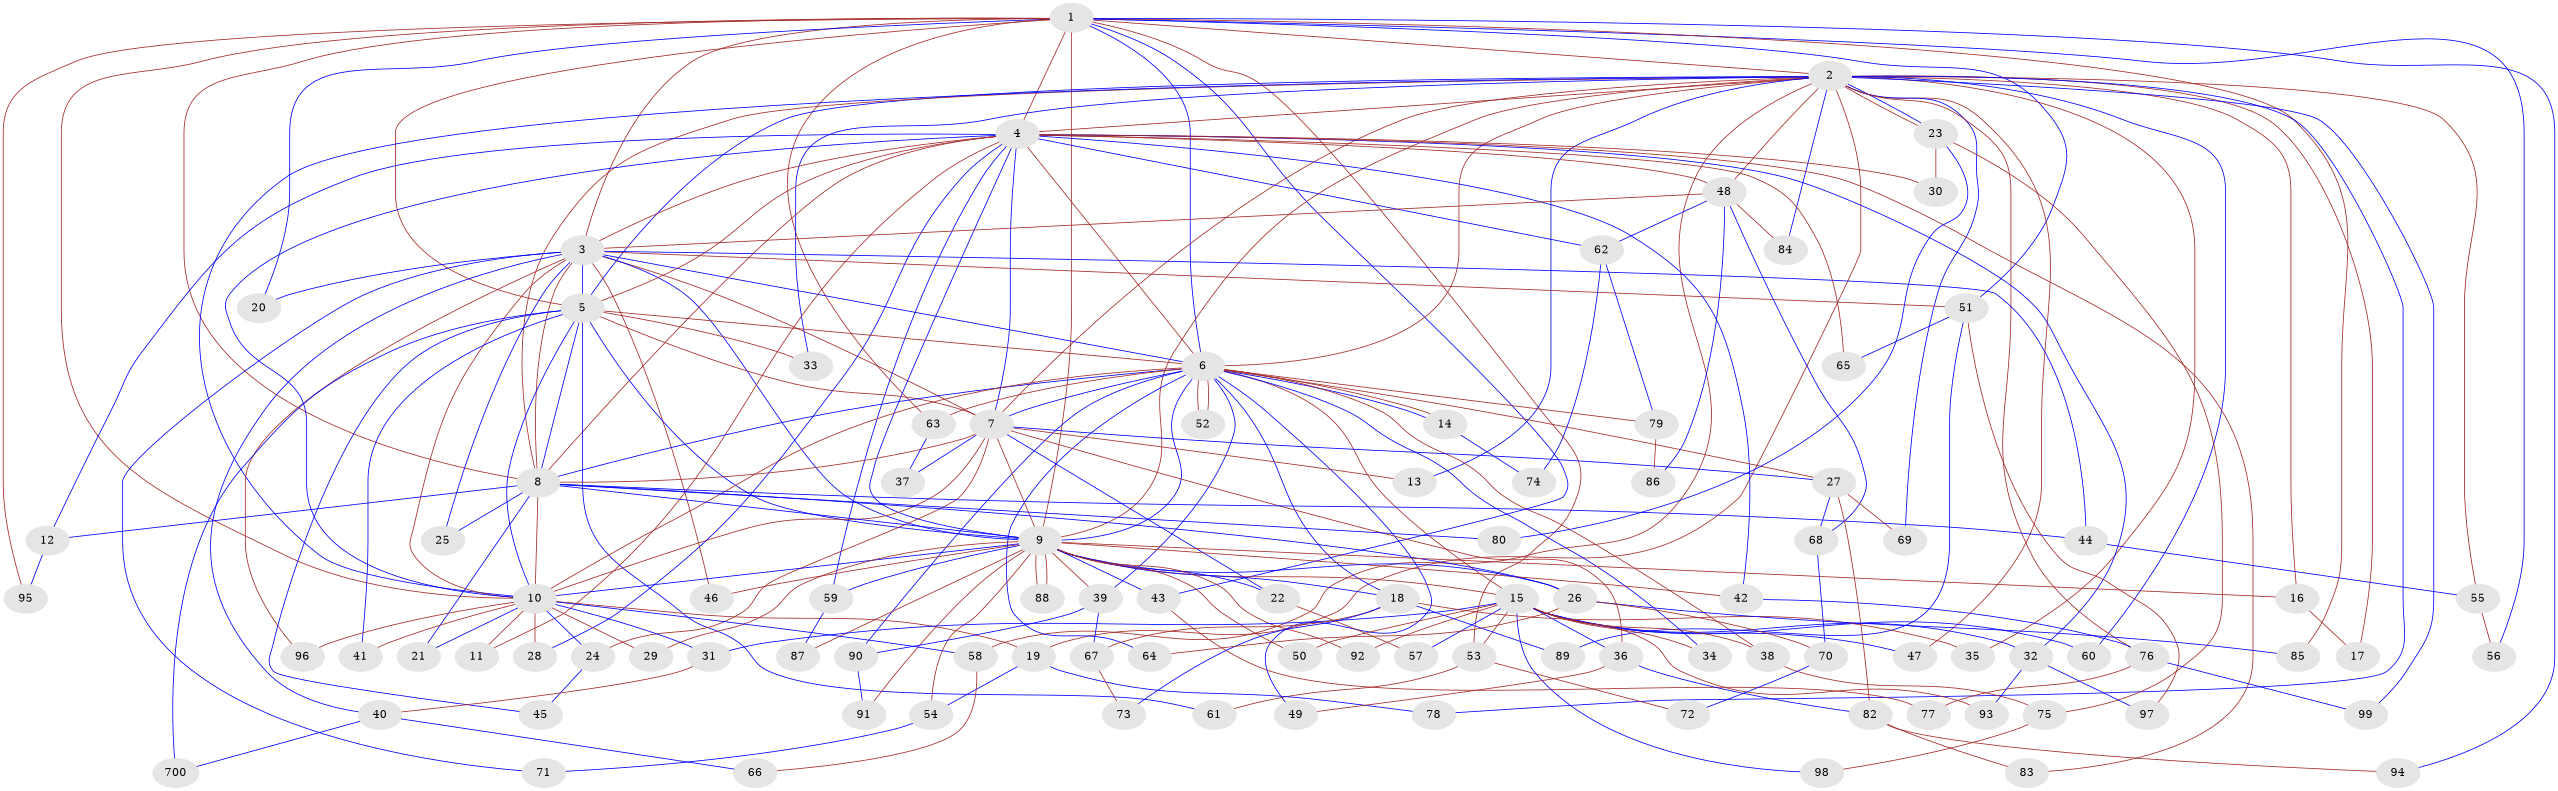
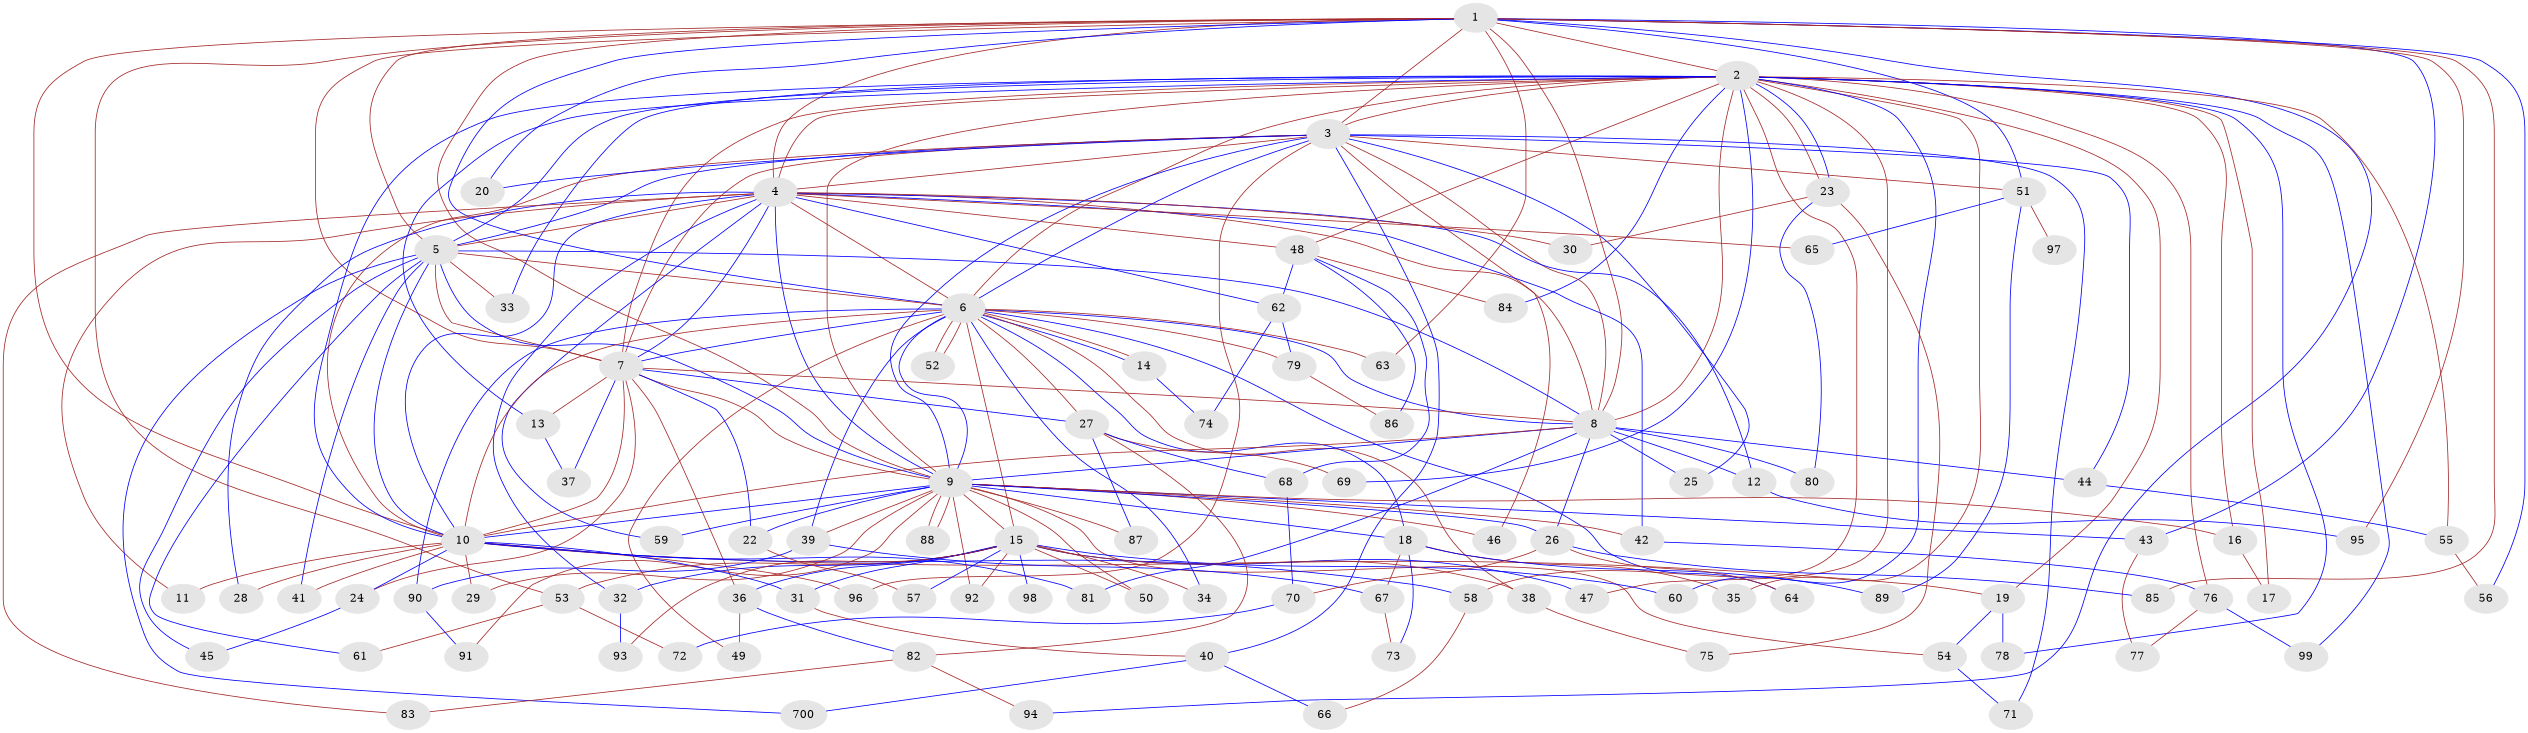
none -> (374, 61)
(1154, 221) -> (1501, 93)
(917, 455) -> (554, 454)
(1404, 548) -> (703, 439)
(815, 628) -> (1118, 498)
(419, 657) -> (1089, 599)
(2089, 686) -> none
(1937, 751) -> none
